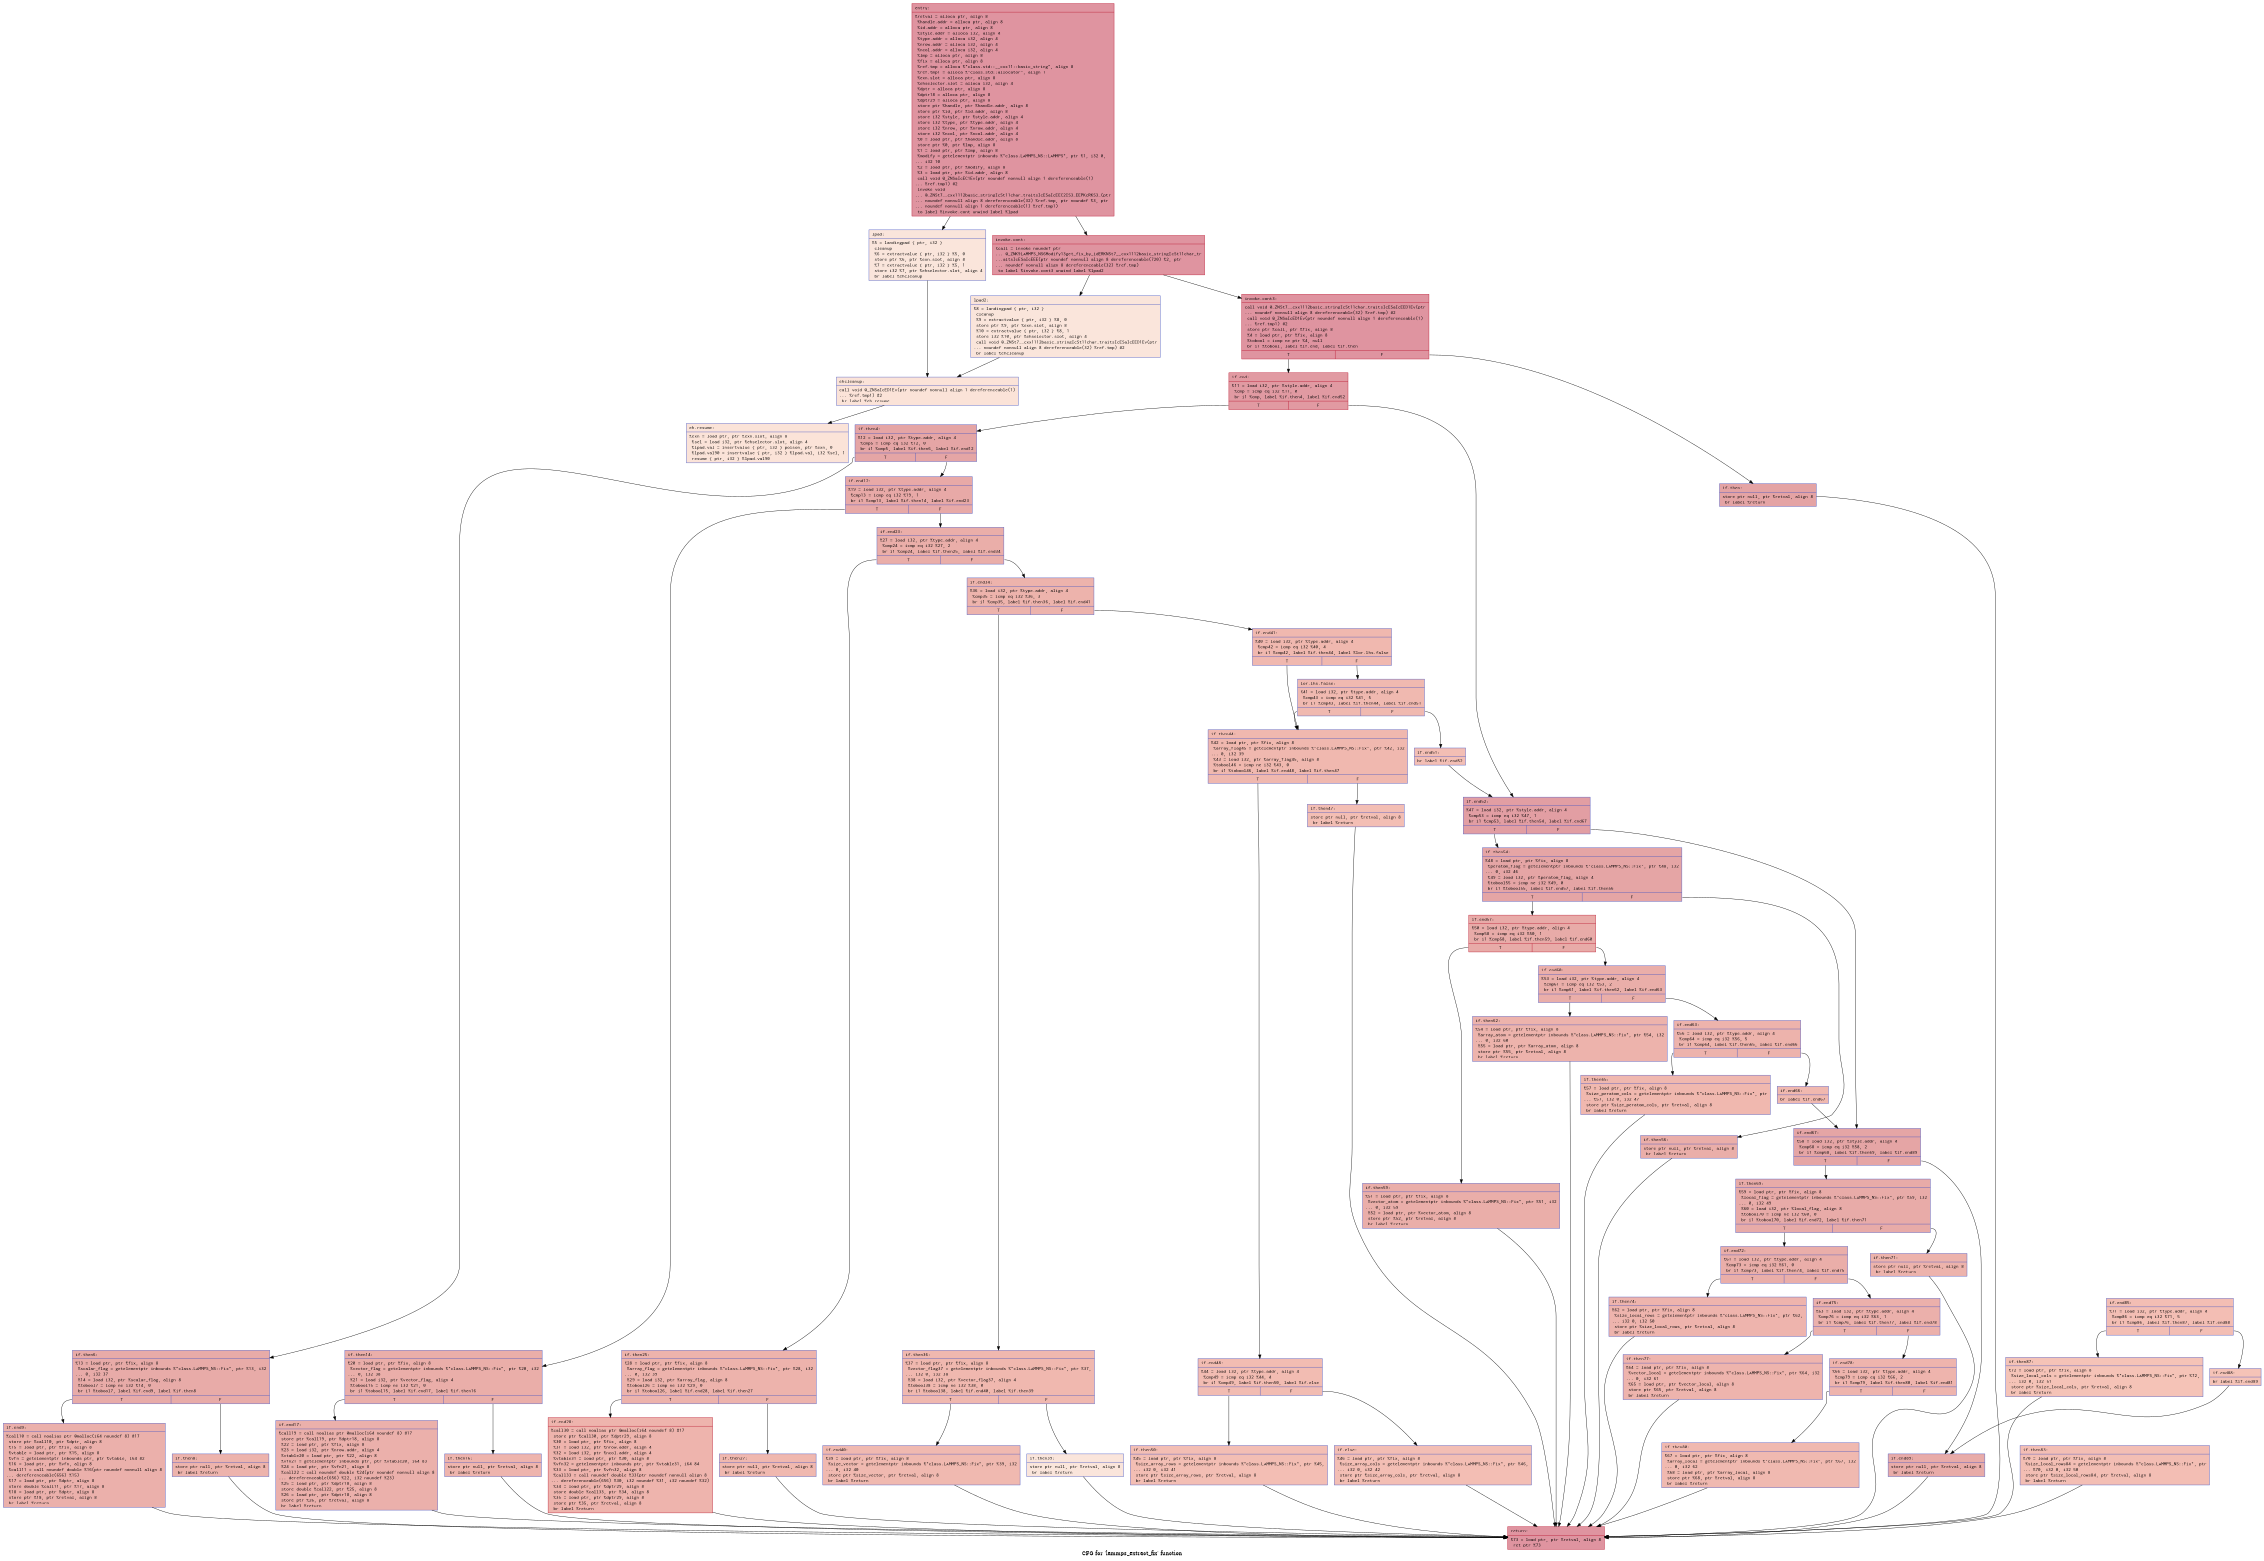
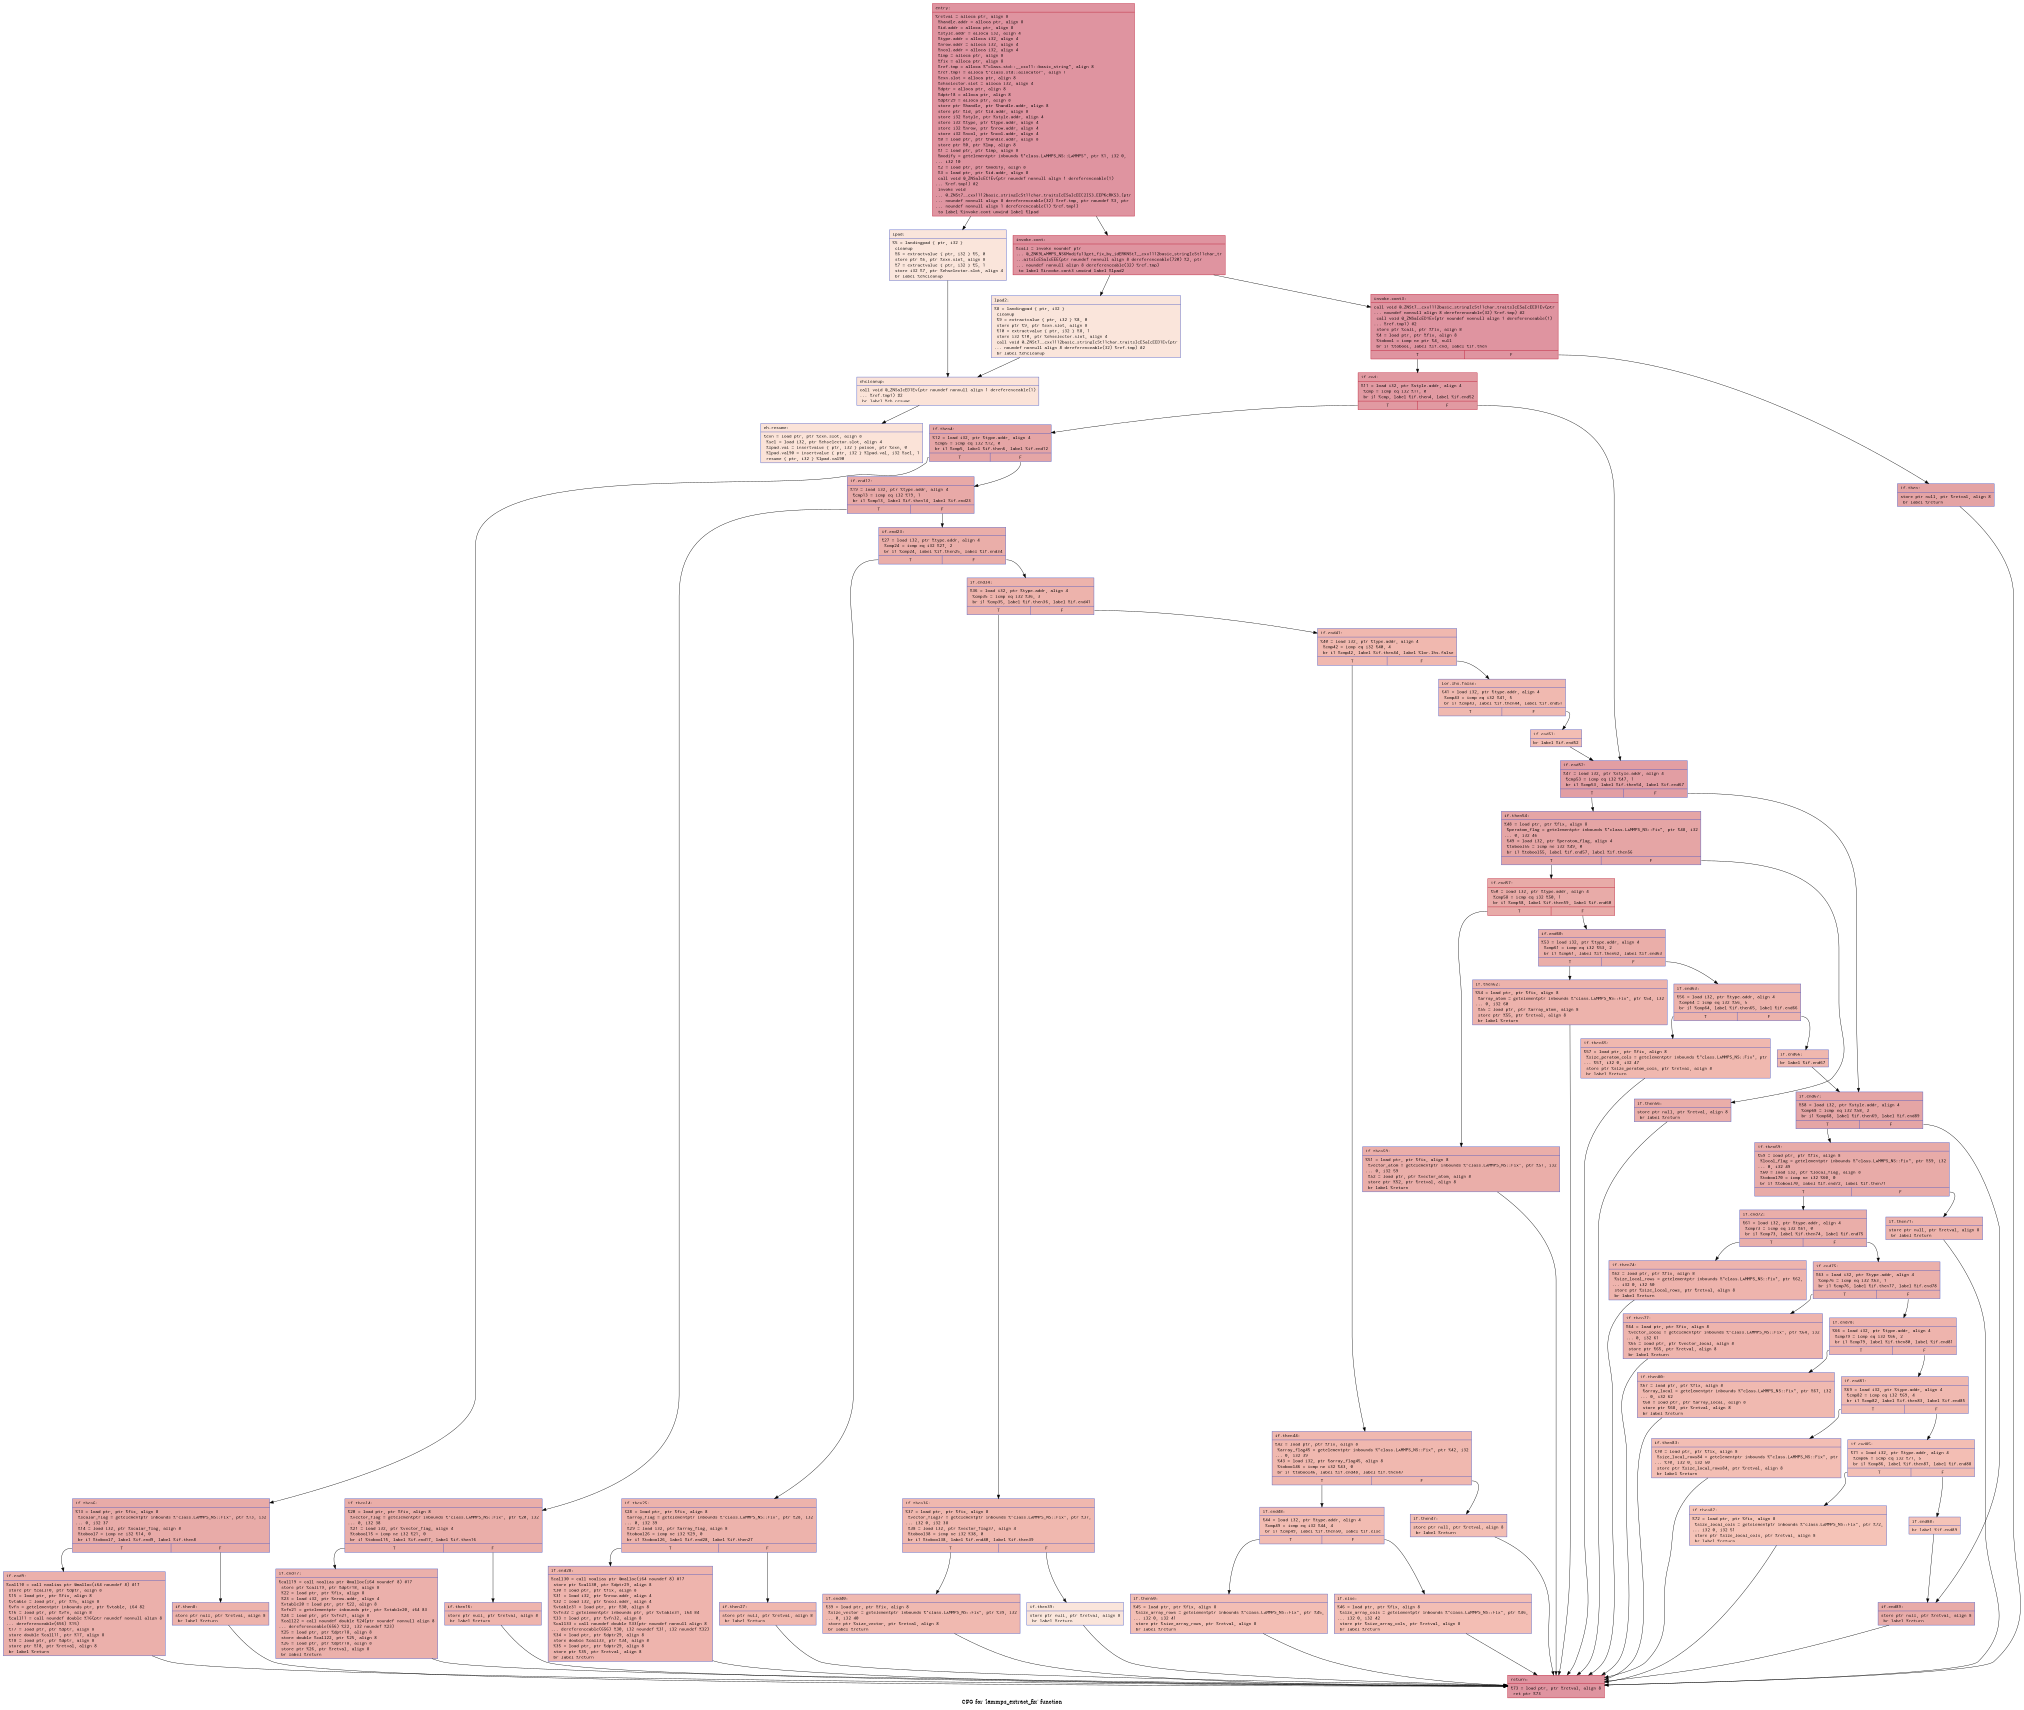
(1294, 718) -> none
none -> (1905, 1395)
(630, 1465) -> (630, 1614)
